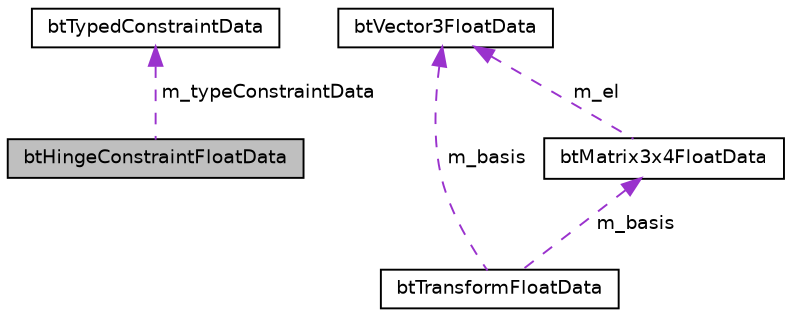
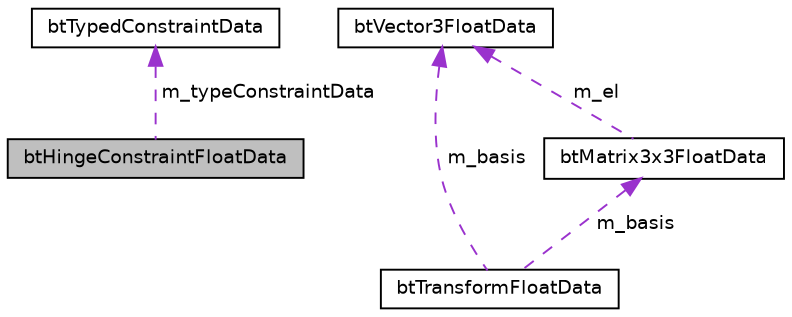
(664, 159) -> (664, 159)
